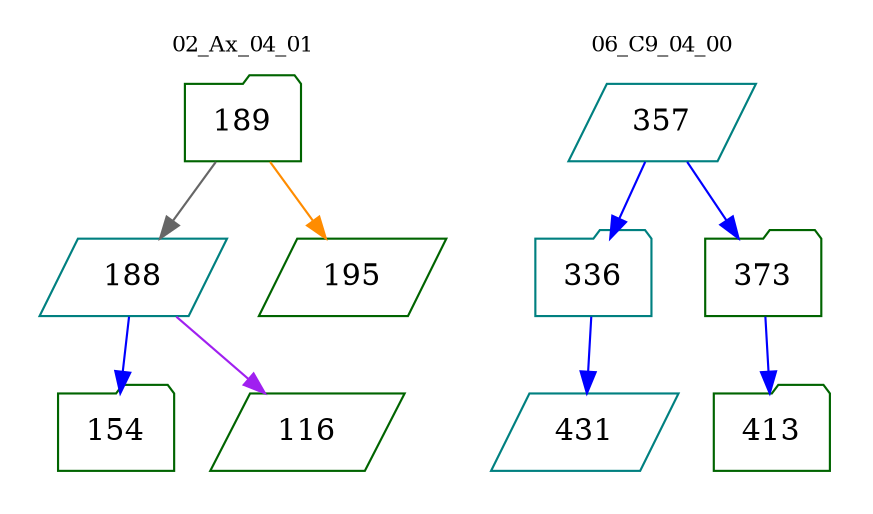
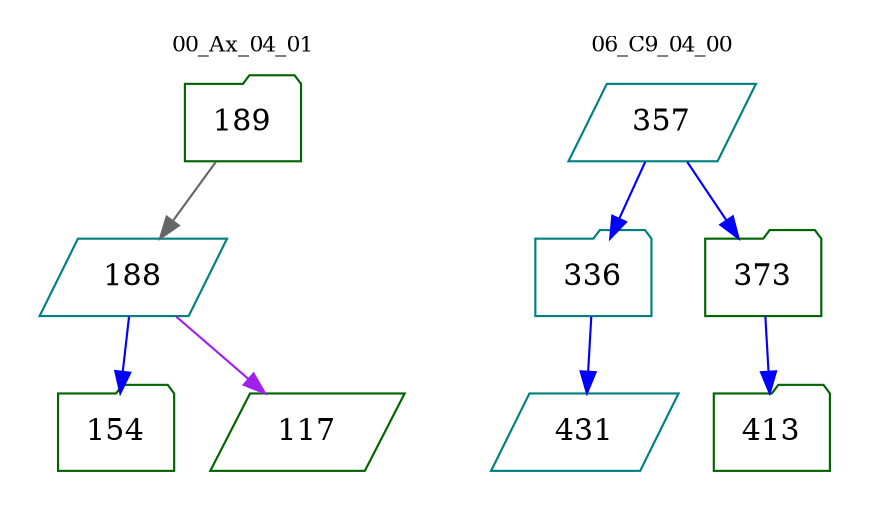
(243, 46) -> (243, 46)
(353, 277) -> none
(307, 432) -> (307, 432)
